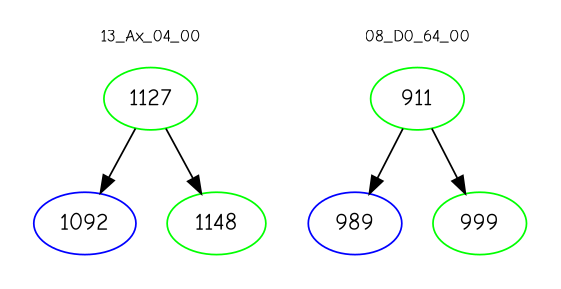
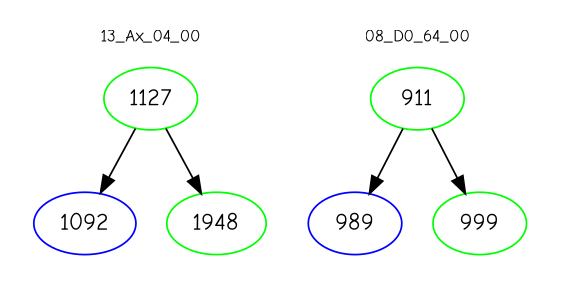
(216, 223) -> (216, 223)
